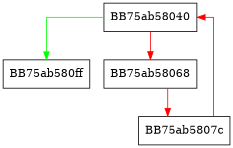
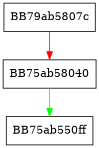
(46, 74) -> (50, 131)
(150, 74) -> none
(184, 131) -> (50, 17)
